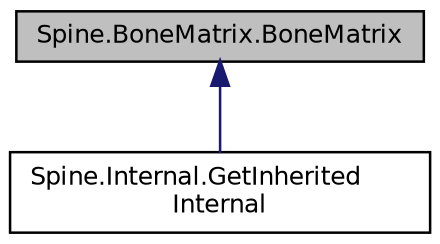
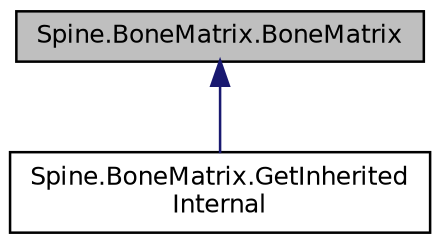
(220, 192) -> (220, 192)
